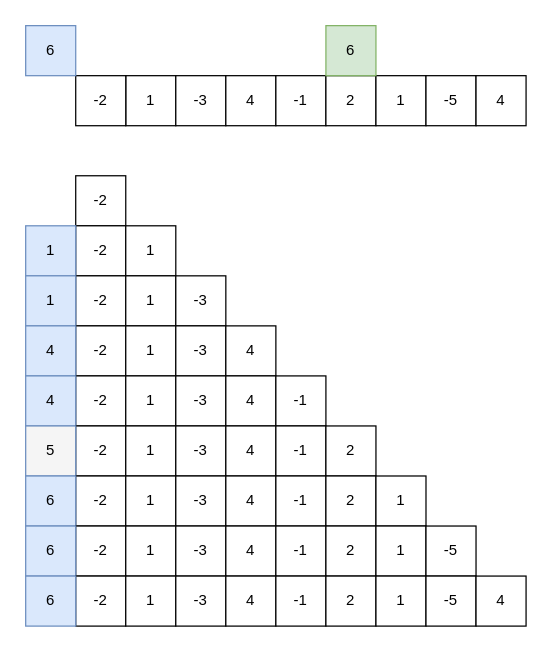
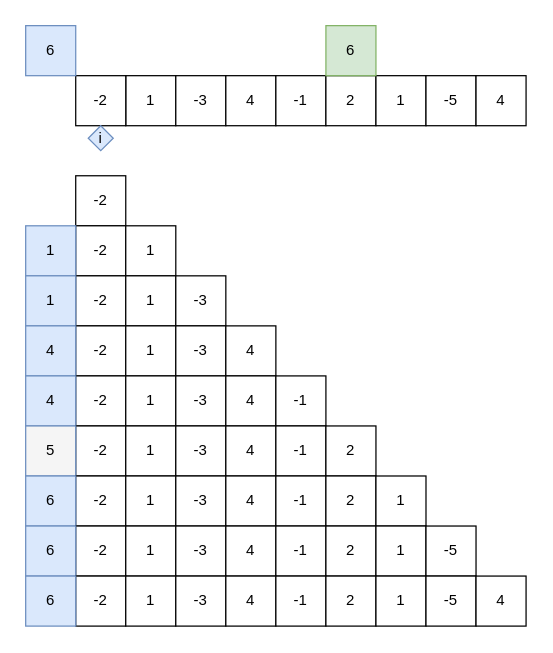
none -> (101, 138)
